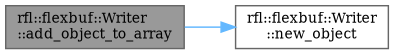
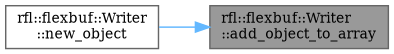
(203, 27) -> (177, 27)
